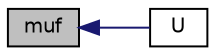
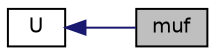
(125, 28) -> (111, 28)
